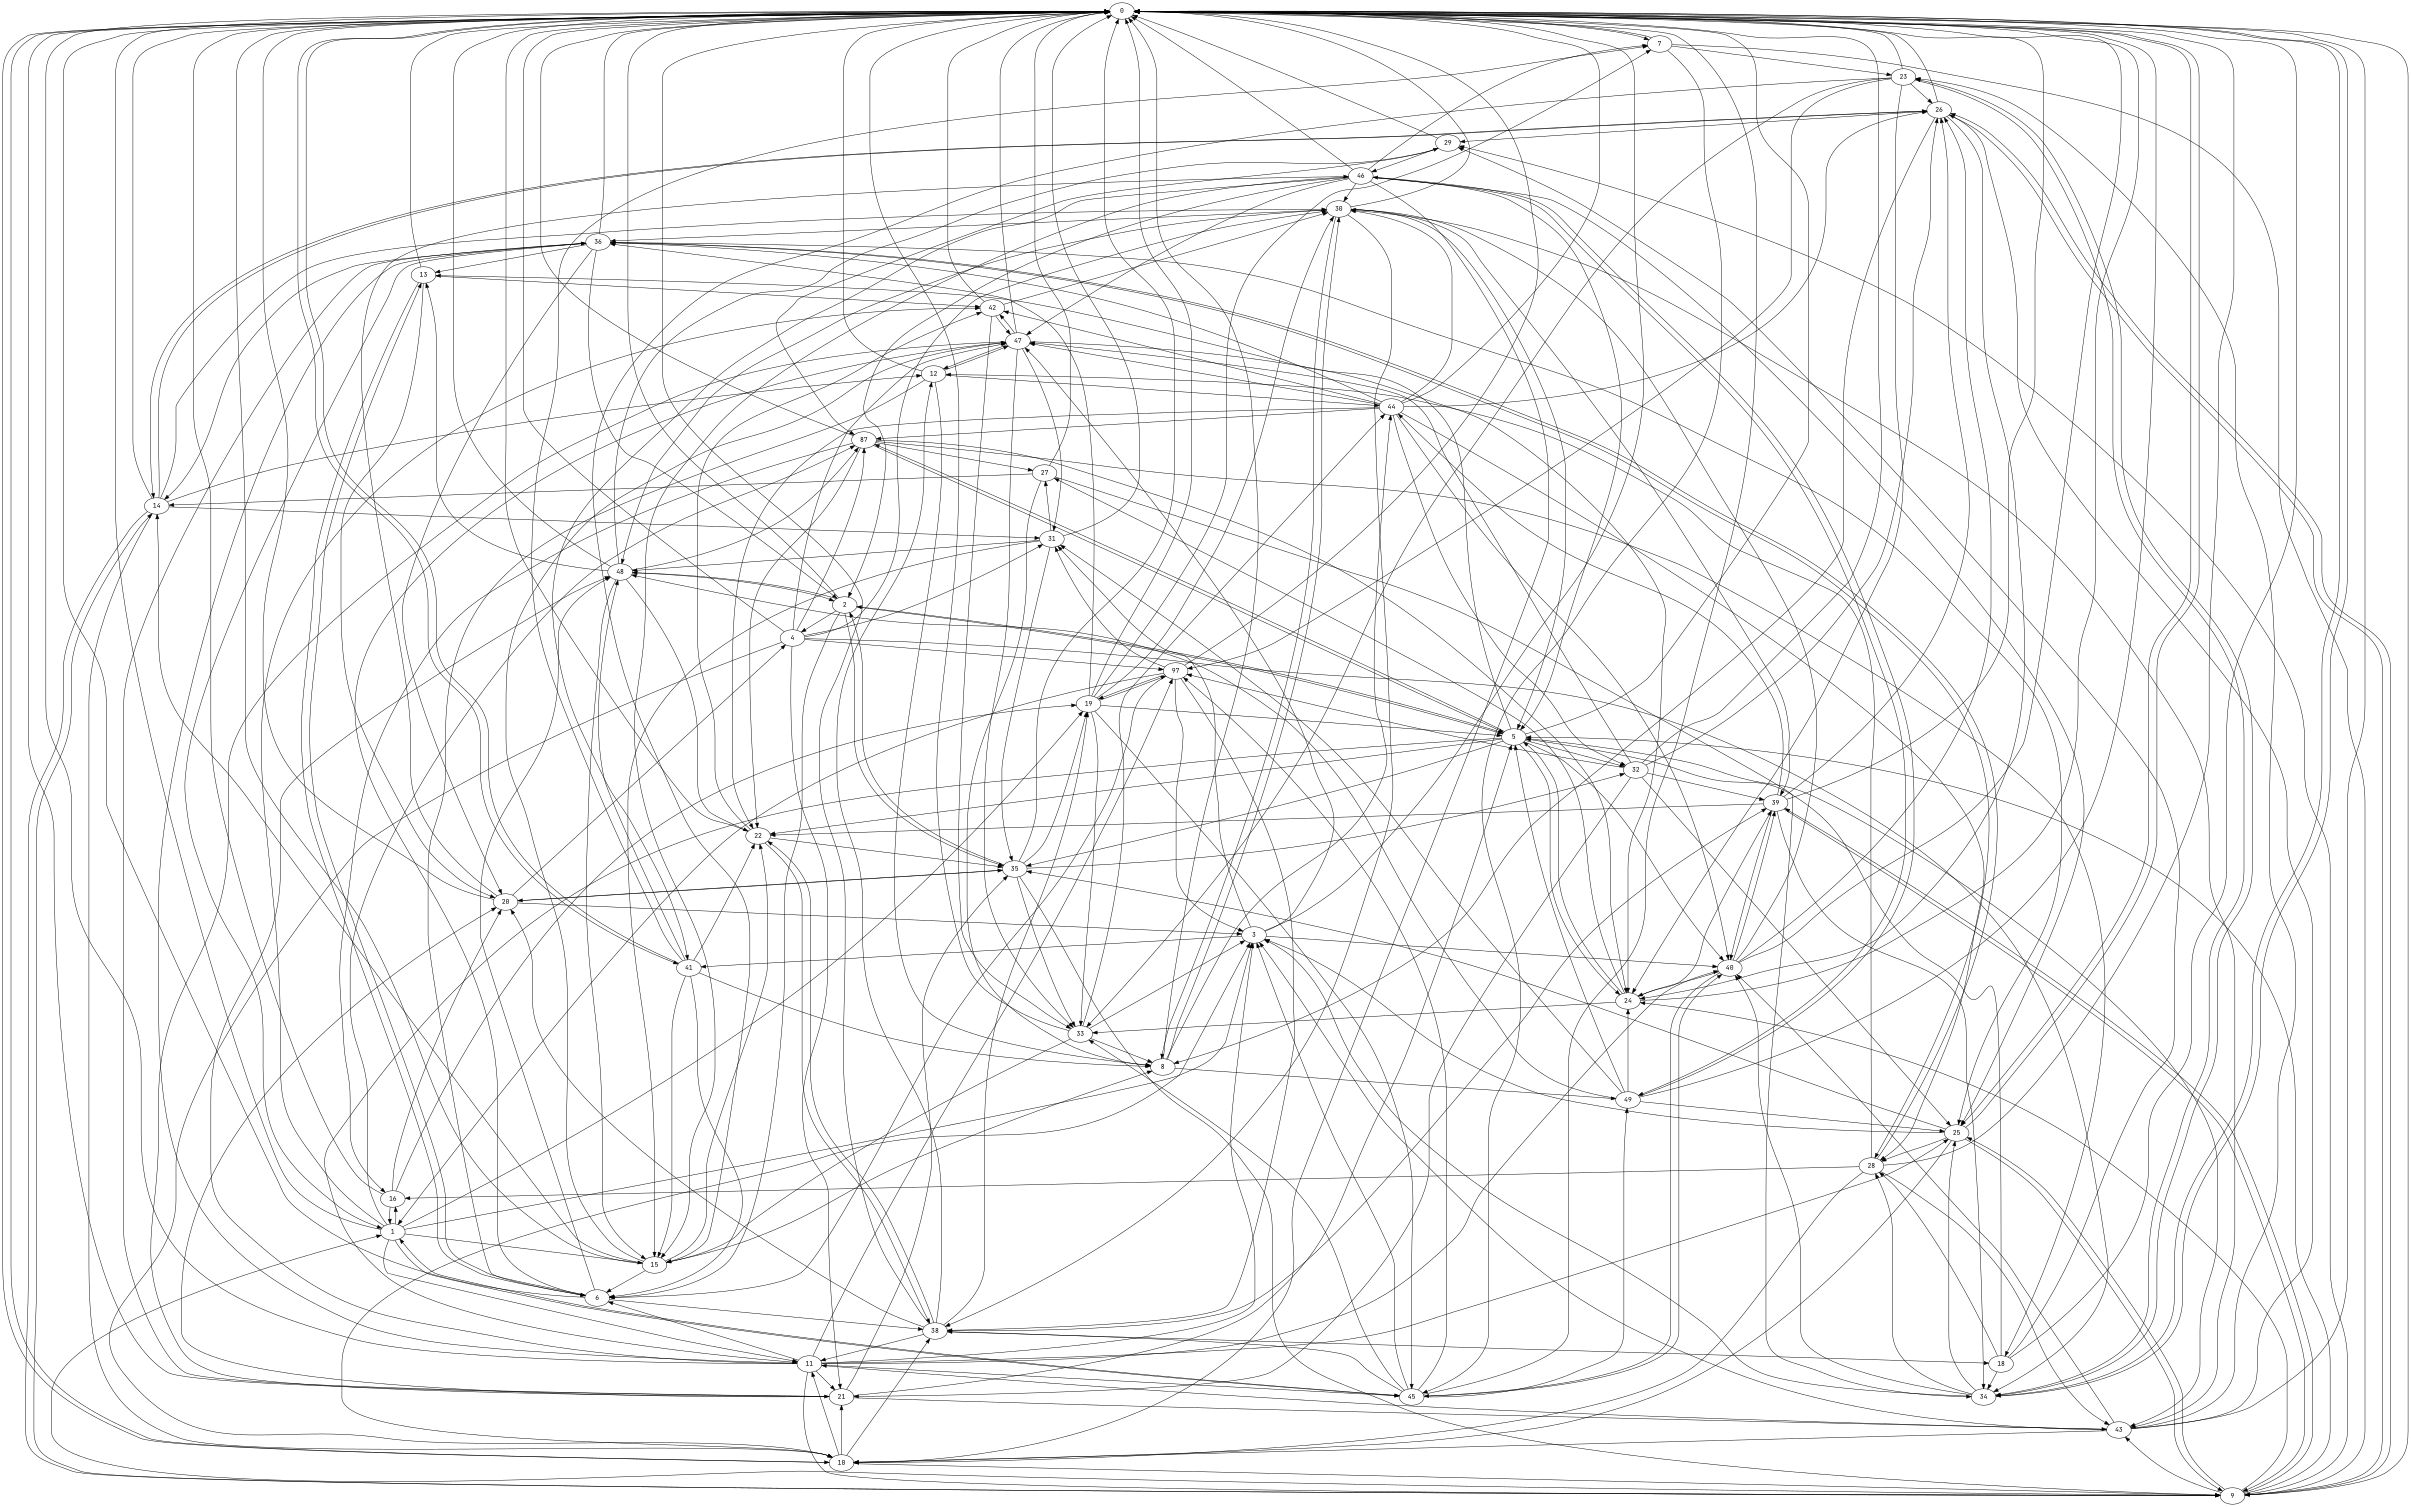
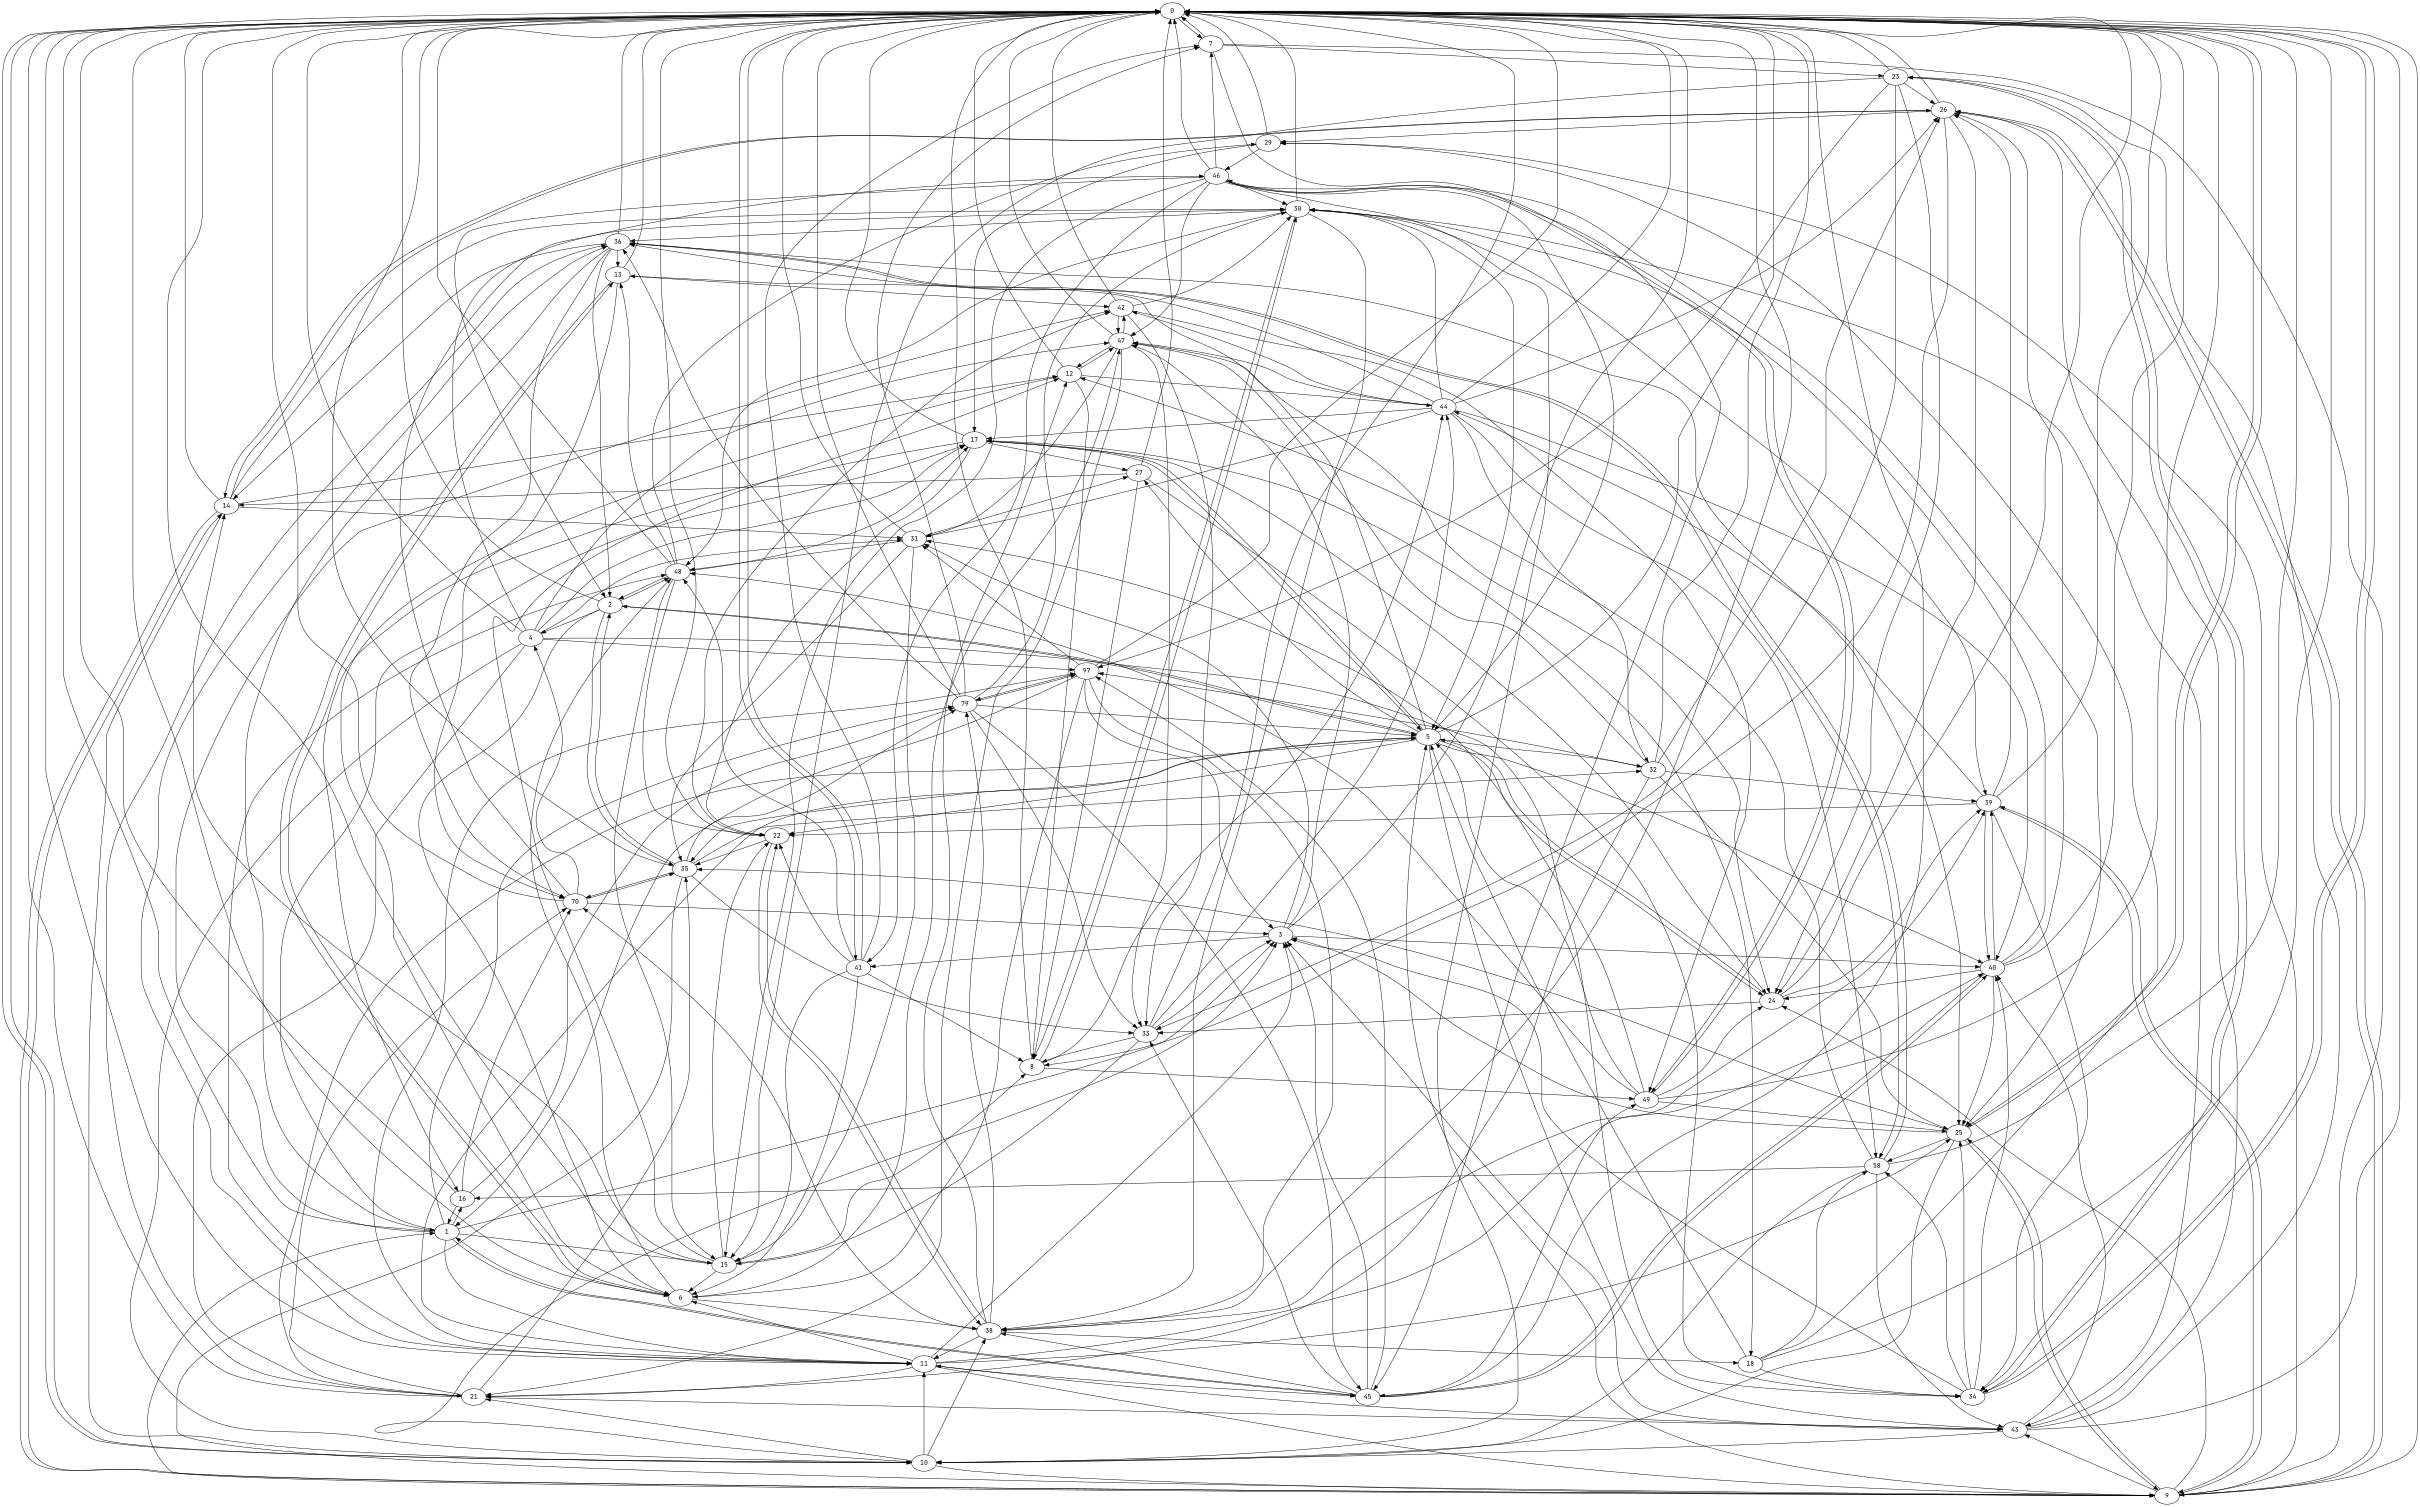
(894, 425) -> (1183, 477)
(864, 440) -> (974, 440)
none -> (1624, 534)
(1424, 666) -> (1277, 629)
(507, 672) -> (496, 652)
(1089, 704) -> (965, 704)
(506, 902) -> (575, 902)
none -> (1989, 1050)
(1871, 1166) -> (1877, 1166)
